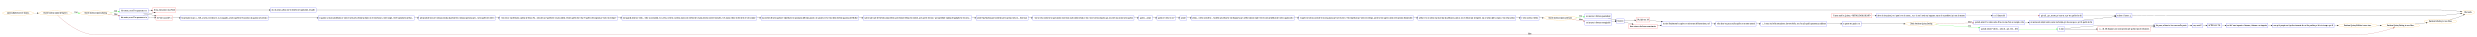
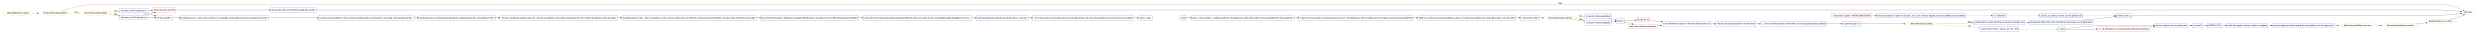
(1166, 18) -> none
(1223, 35) -> (1262, 4)
